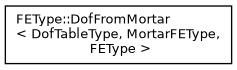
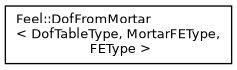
(118, 35) -> (118, 35)
